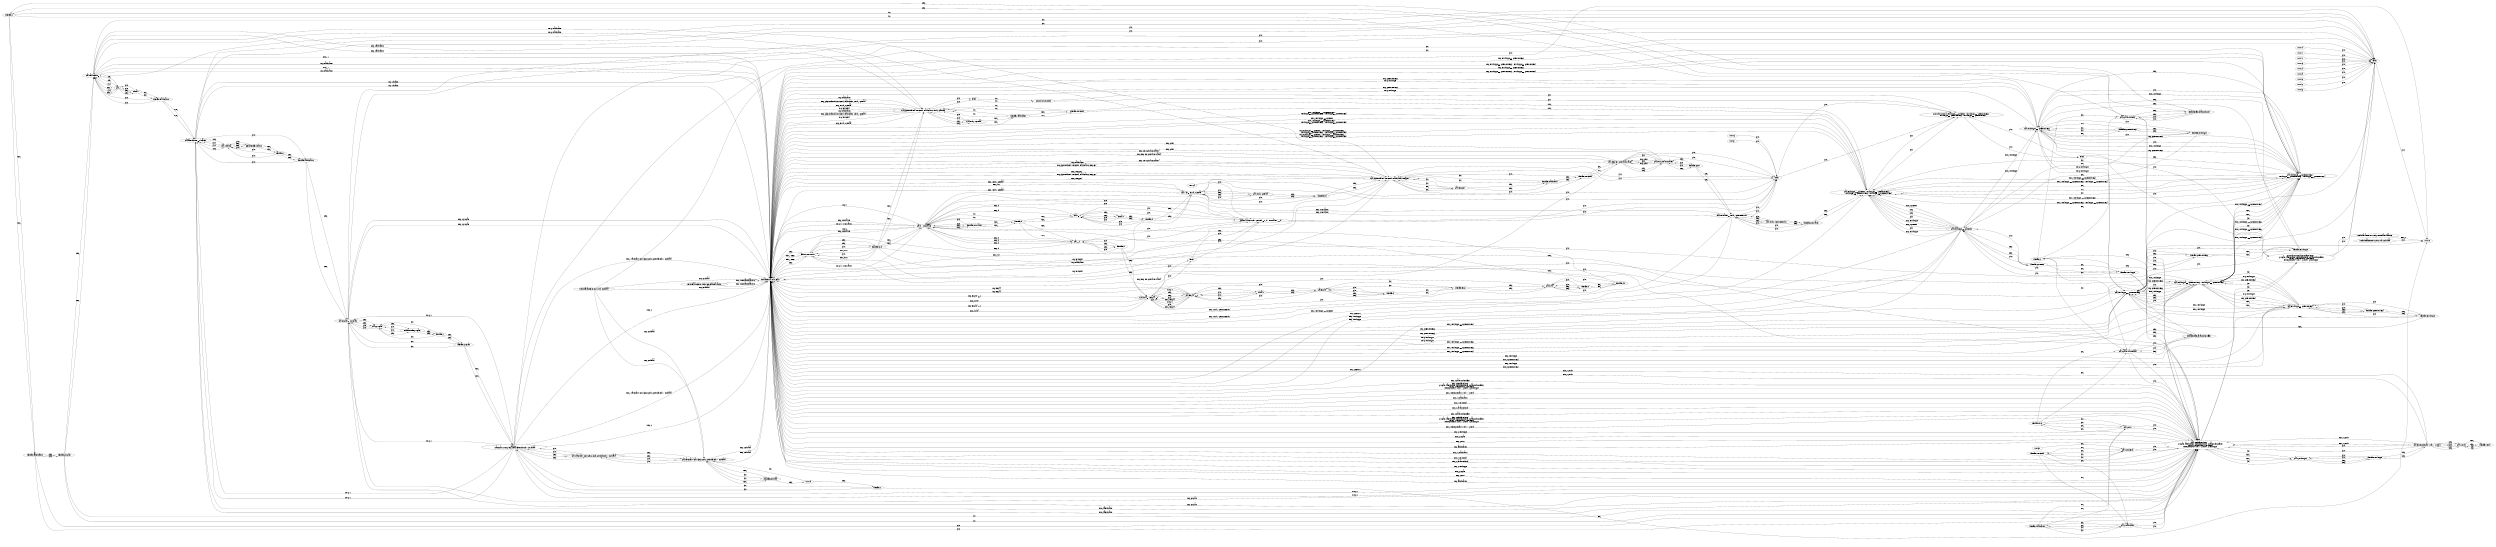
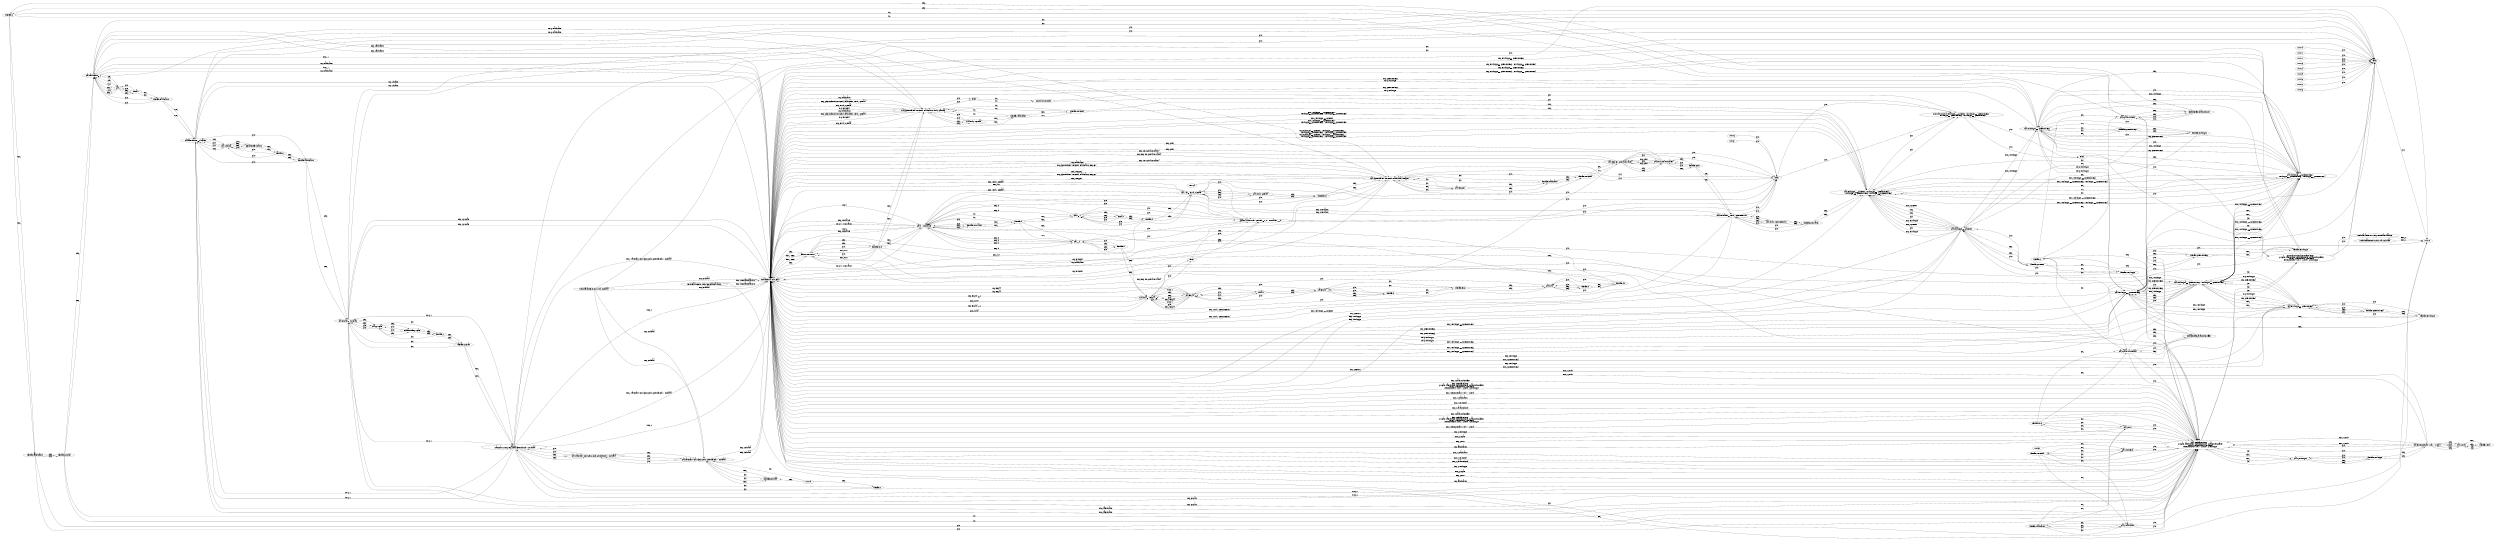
(2404, 240) -> (2404, 240)
(789, 483) -> (792, 481)
none -> (1600, 513)
